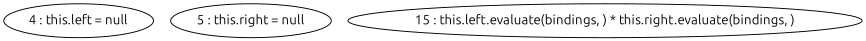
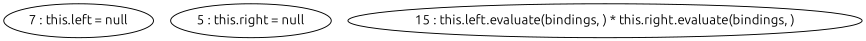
(79, 21) -> (79, 21)
